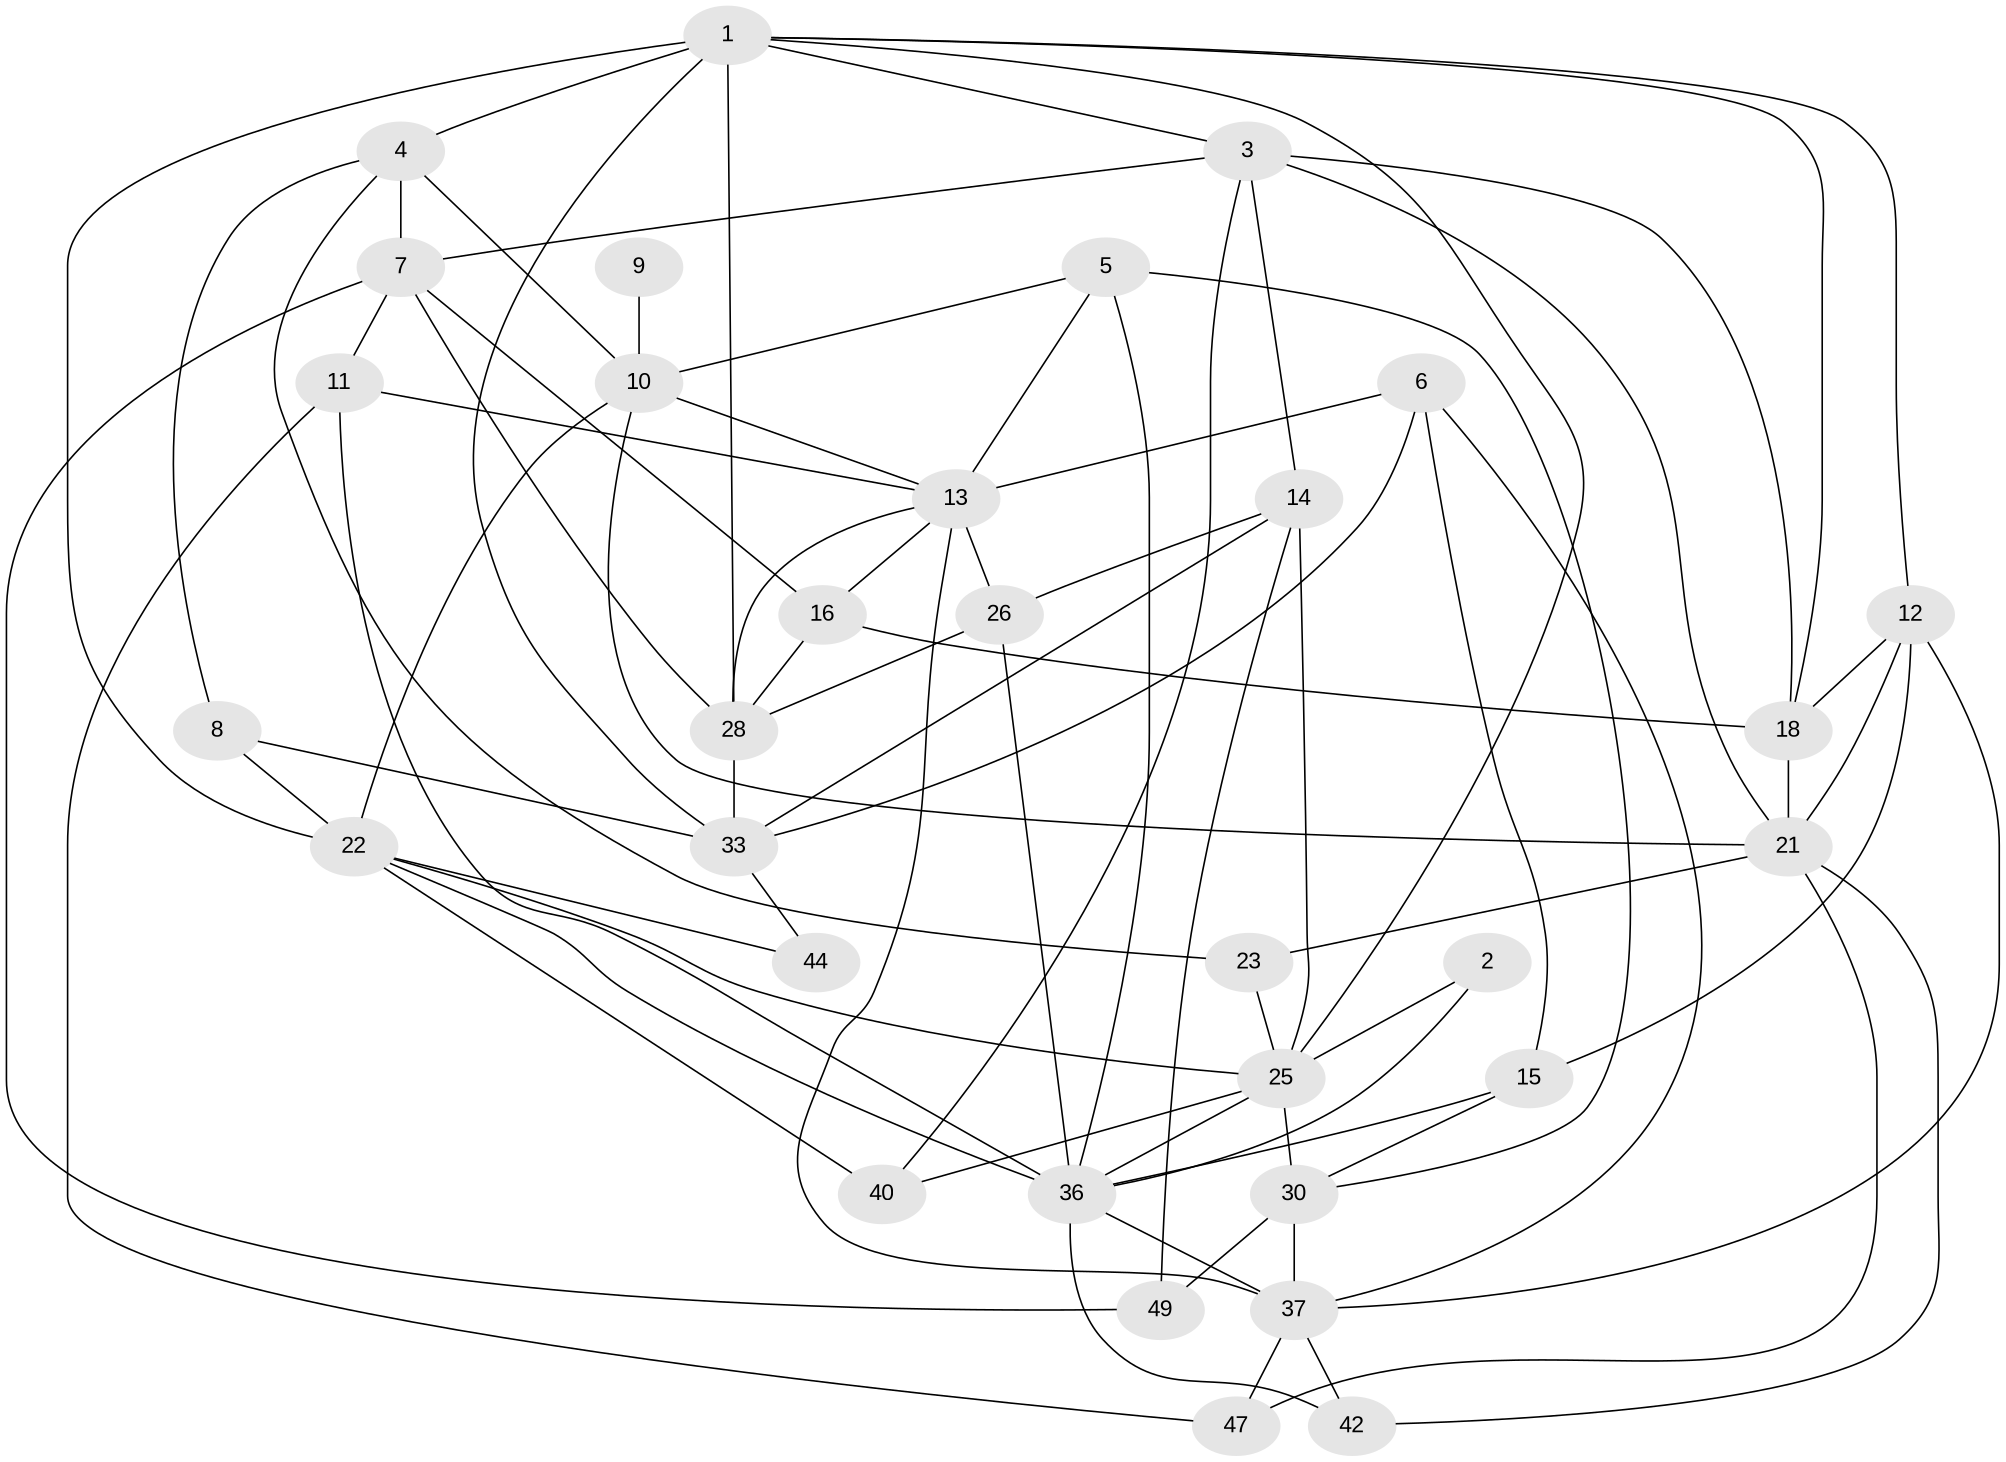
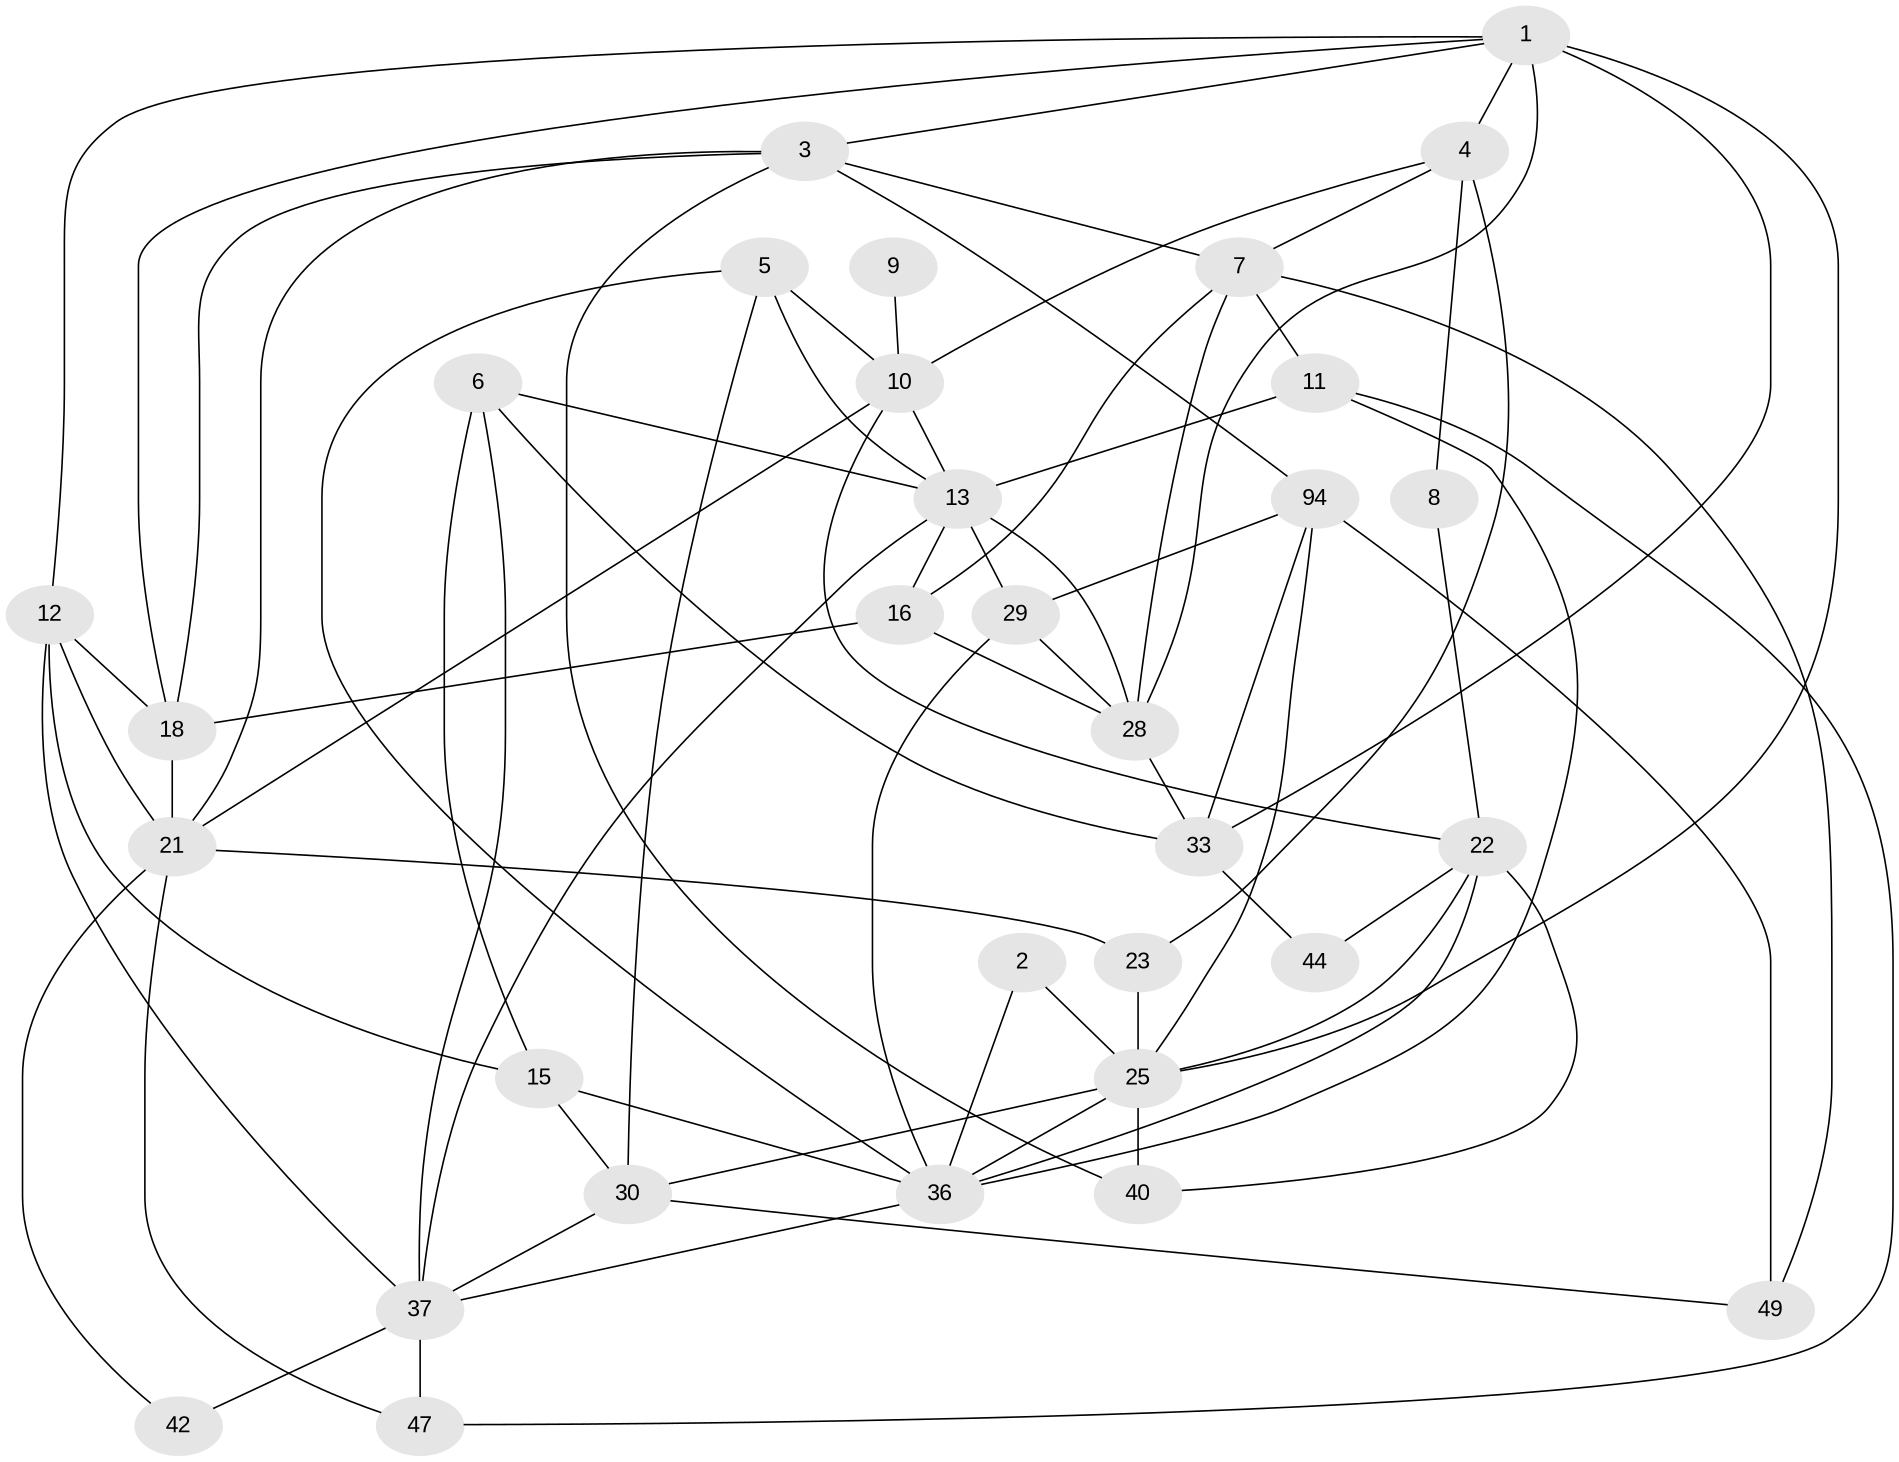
(68, 272) -> none
(1299, 499) -> (1315, 499)
(1000, 615) -> (1016, 615)
(475, 789) -> none
(1146, 1371) -> none
